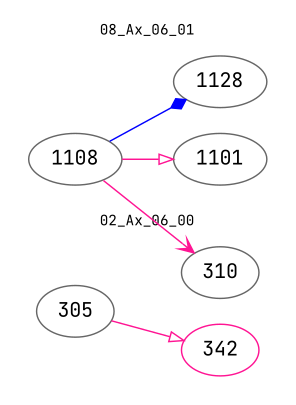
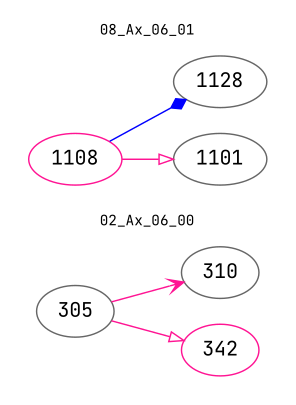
(75, 159) -> (75, 159)
(149, 217) -> (141, 294)
